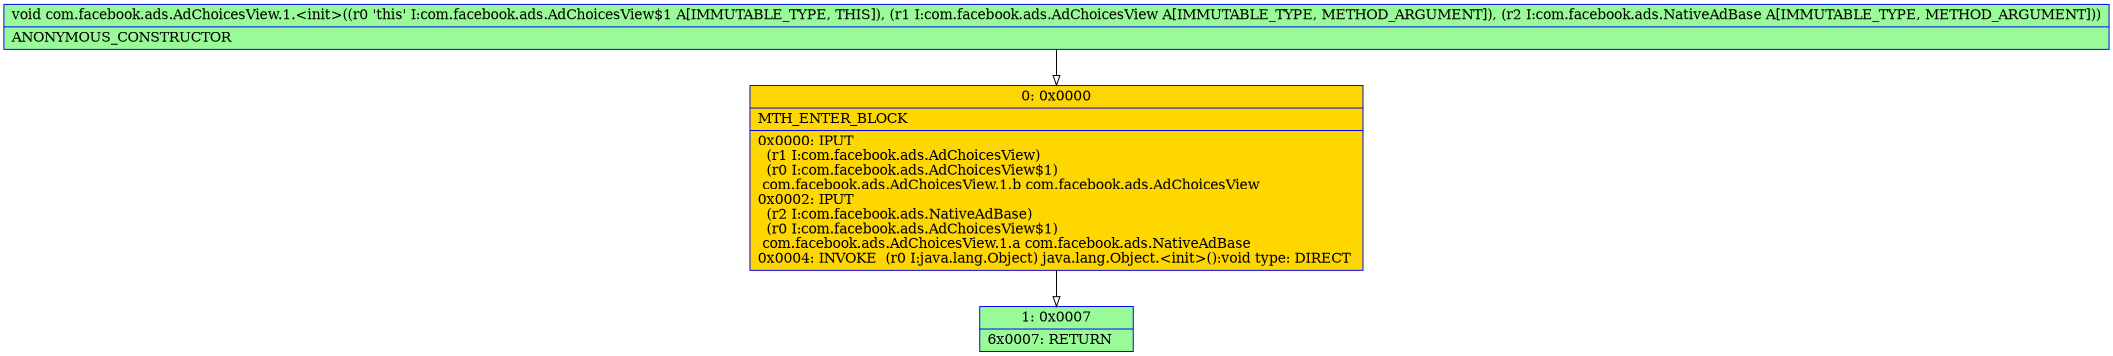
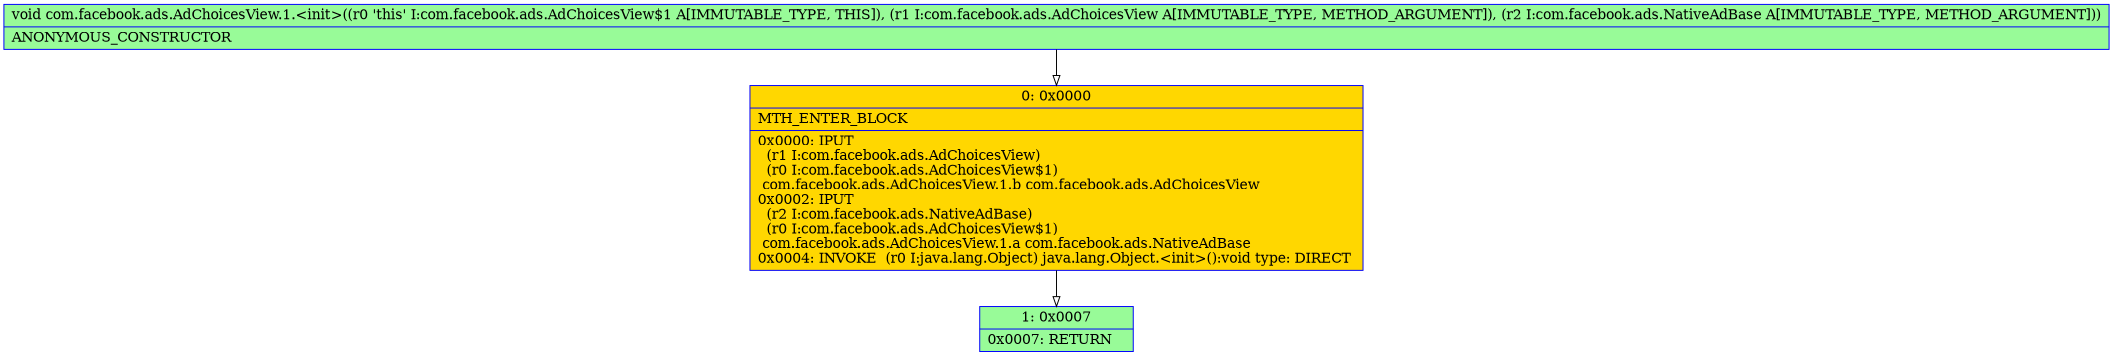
(1056, 340) -> (1056, 340)
